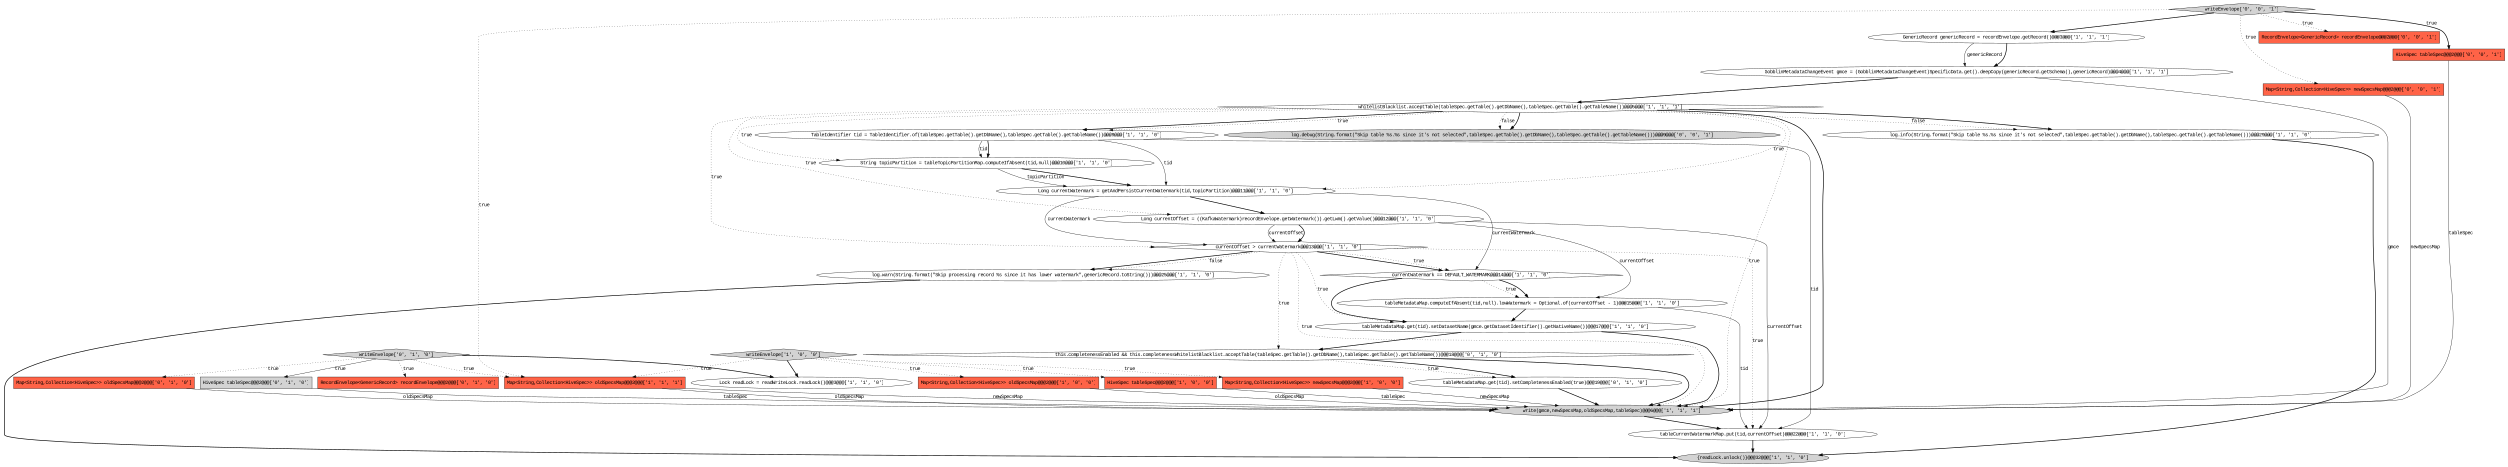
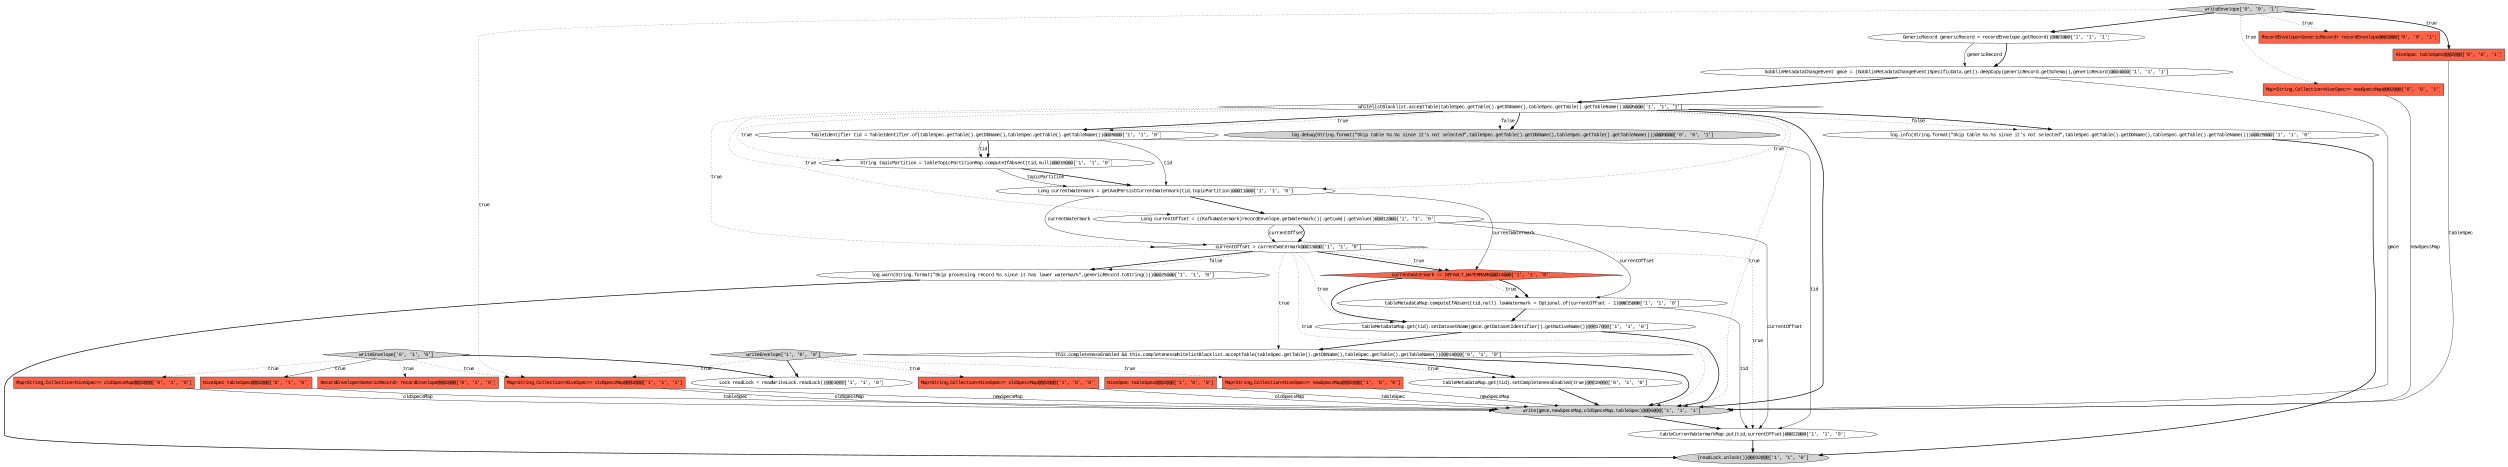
(1472, 275) -> (1472, 275)
(961, 367) -> none
(256, 383) -> (256, 383)
